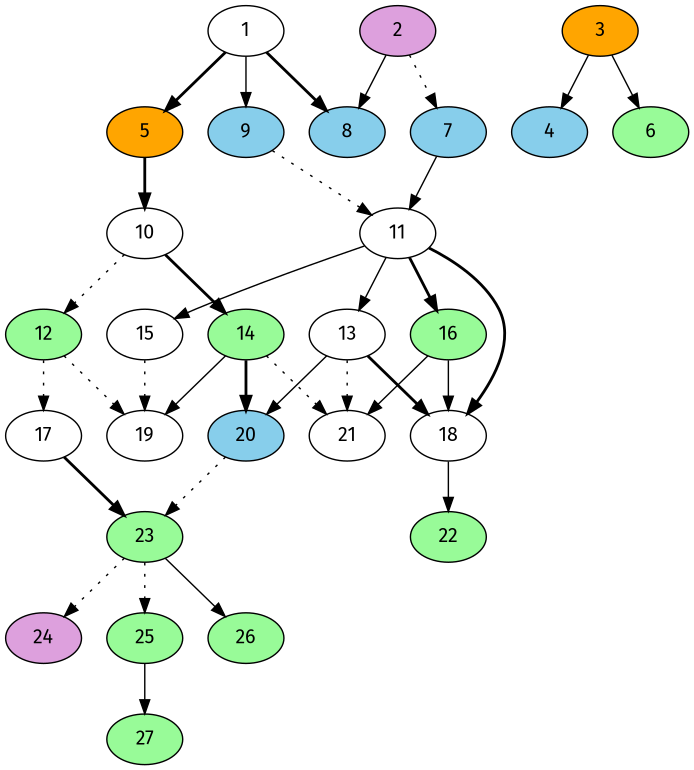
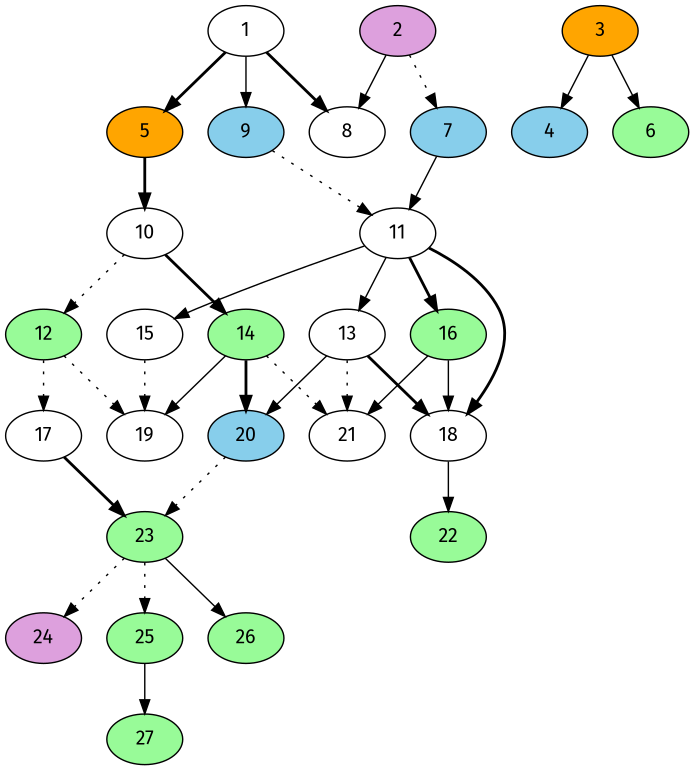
(347, 132) -> (347, 132)
